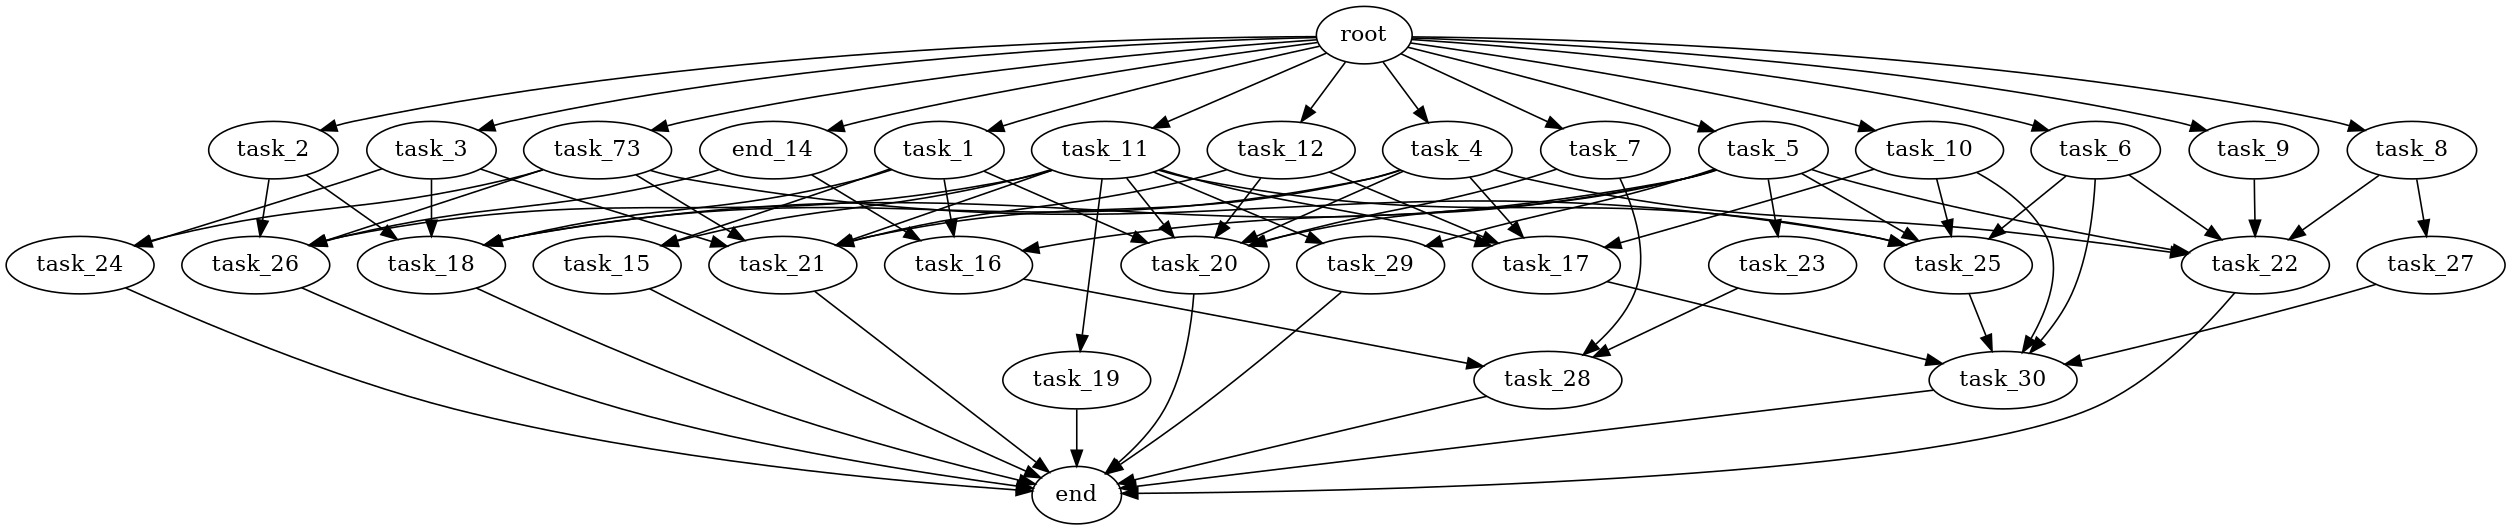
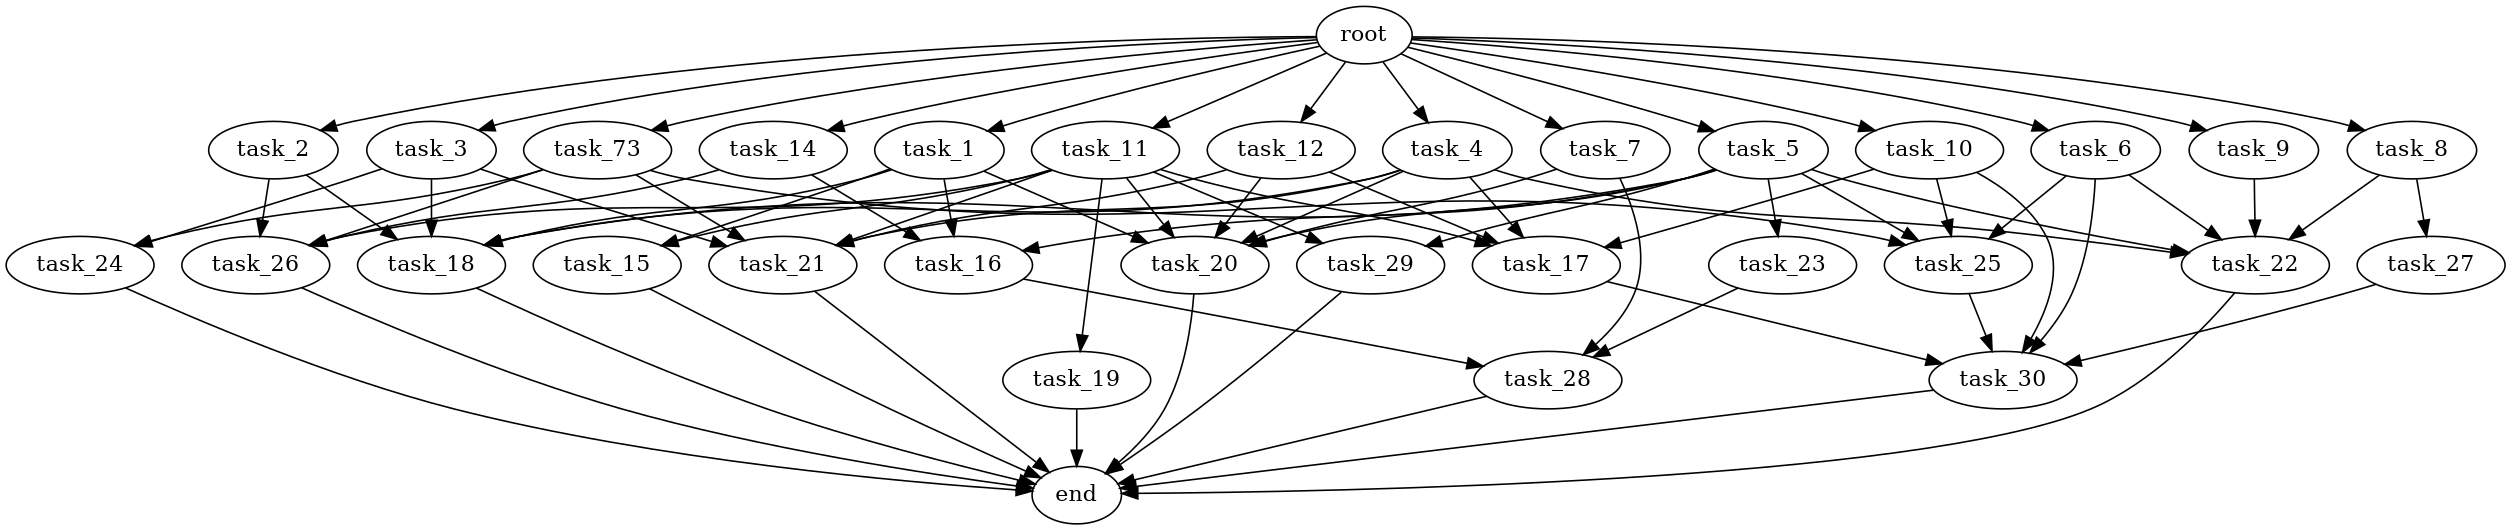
(773, 150) -> (773, 150)
(1524, 208) -> none
